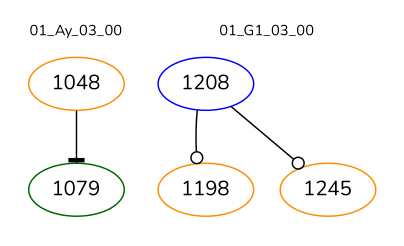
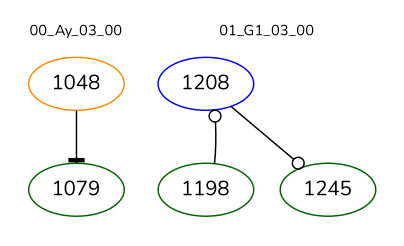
(76, 32) -> (76, 32)
(196, 131) -> (216, 143)
(206, 190) -> (206, 190)
(328, 190) -> (328, 190)
